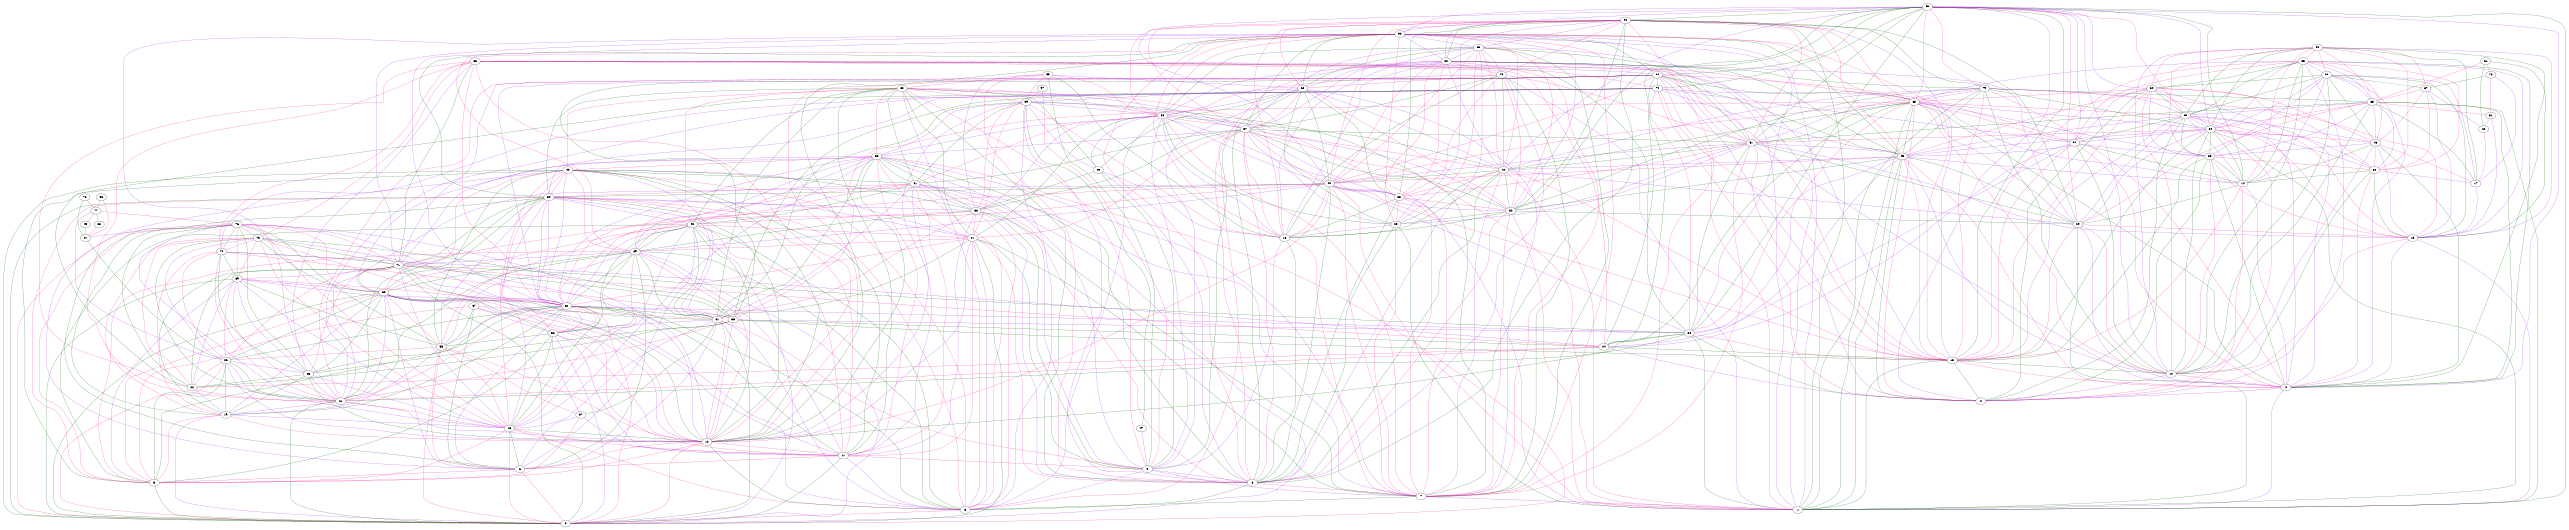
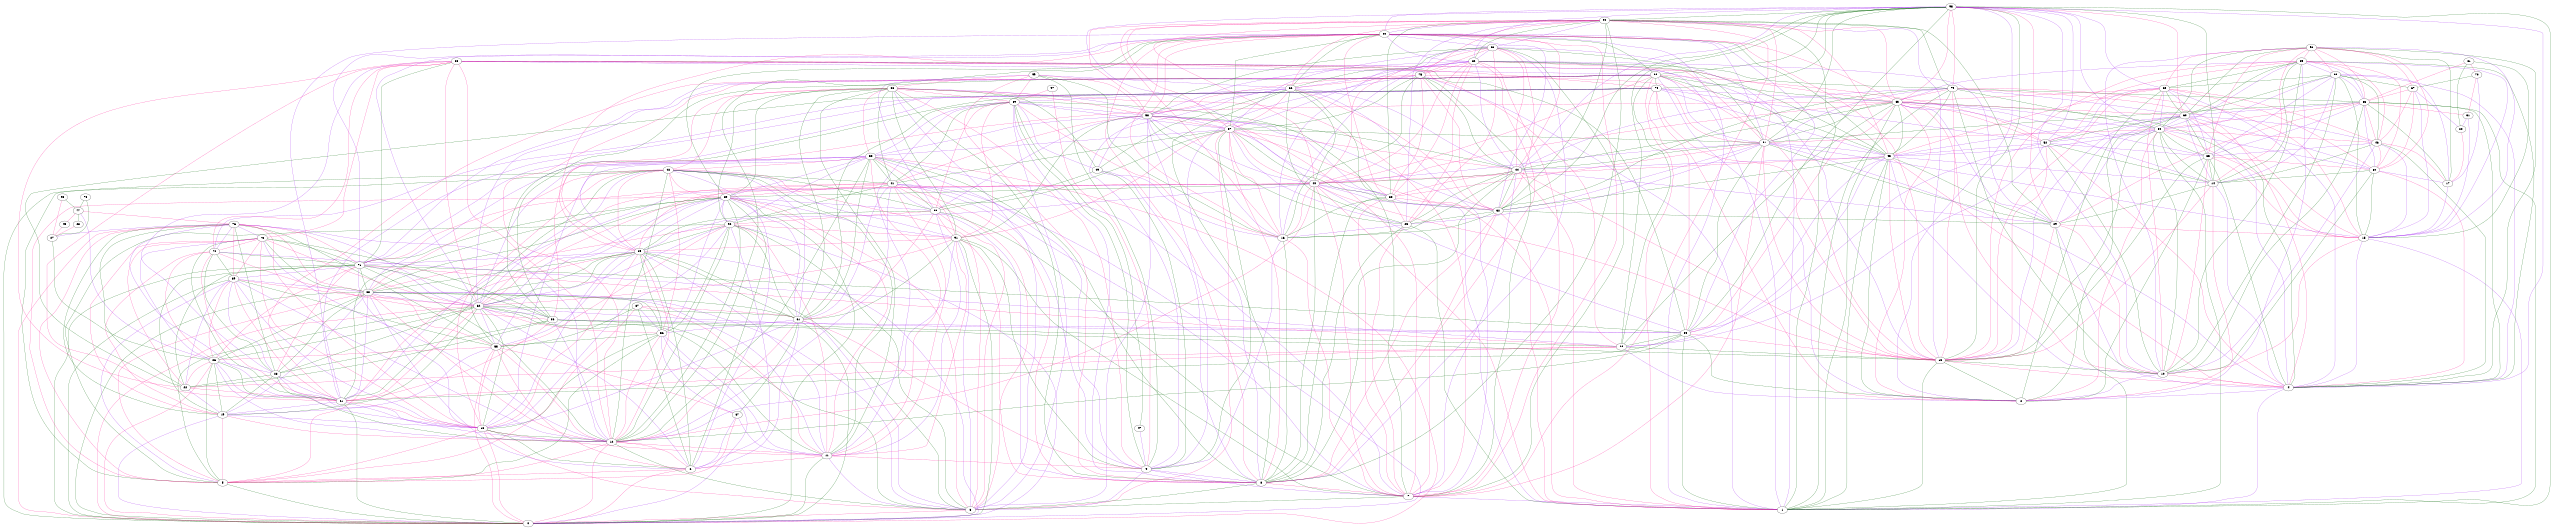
(1039, 353) -> (1124, 279)
(322, 390) -> (307, 390)
